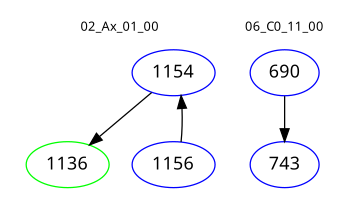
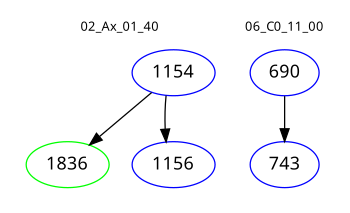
(120, 27) -> (120, 27)
(182, 125) -> (165, 112)
(68, 165) -> (68, 165)
